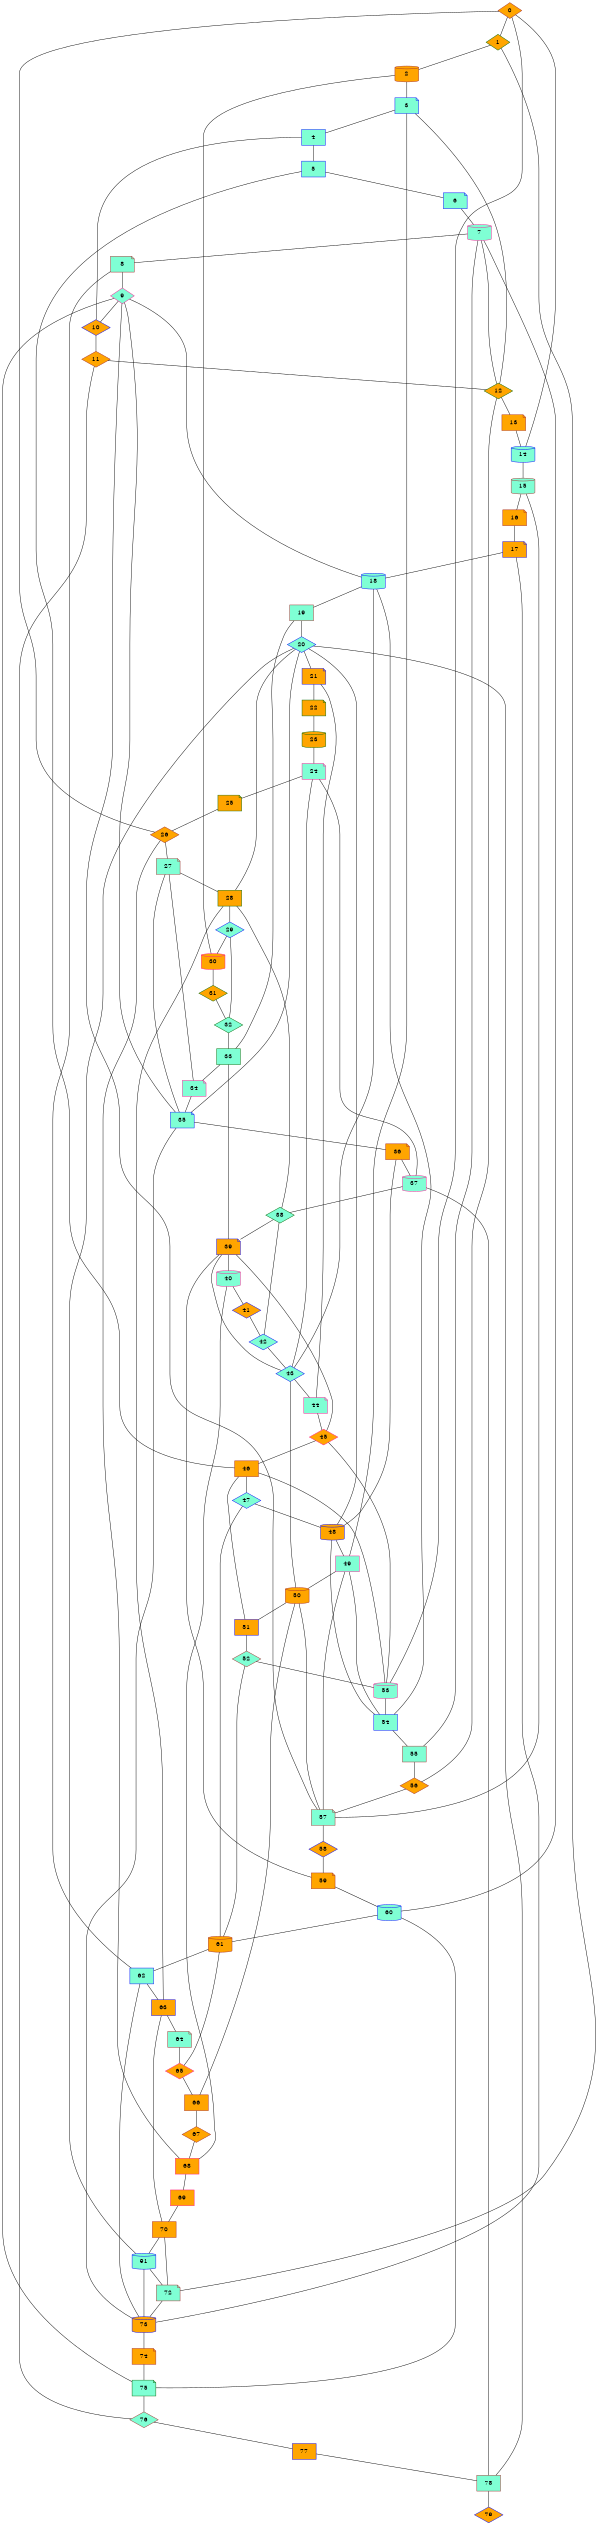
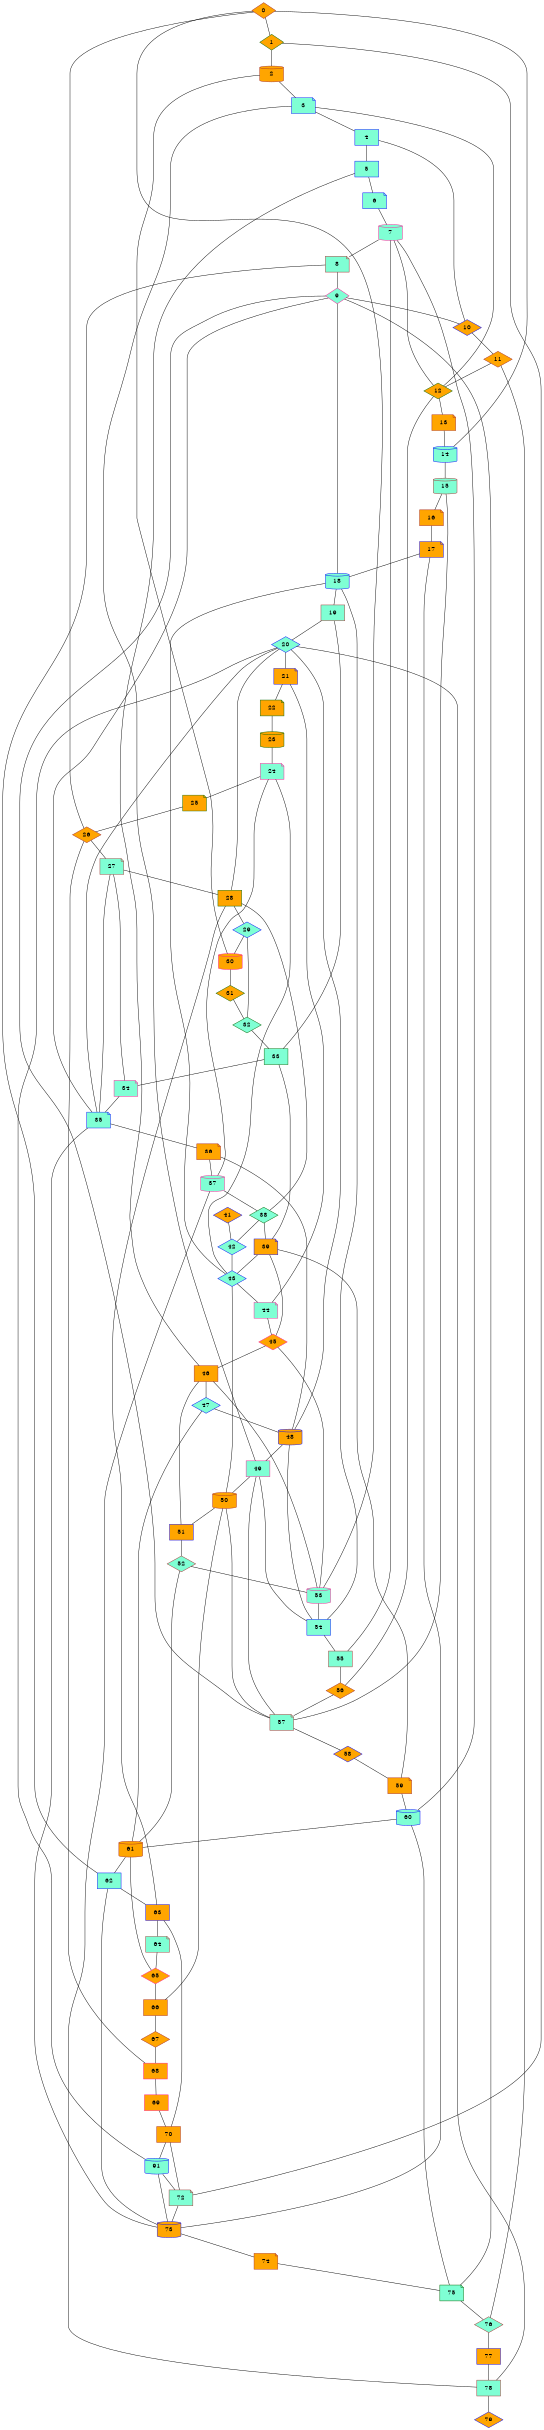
(229, 1279) -> none
